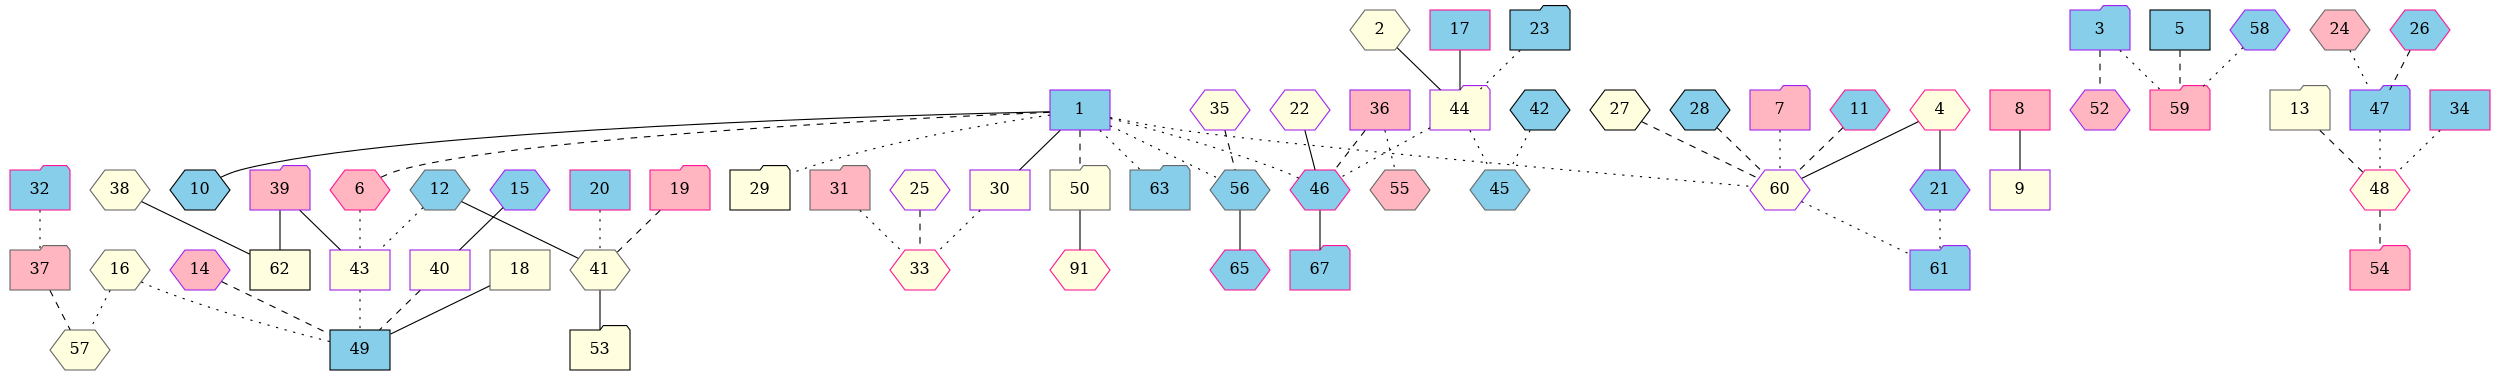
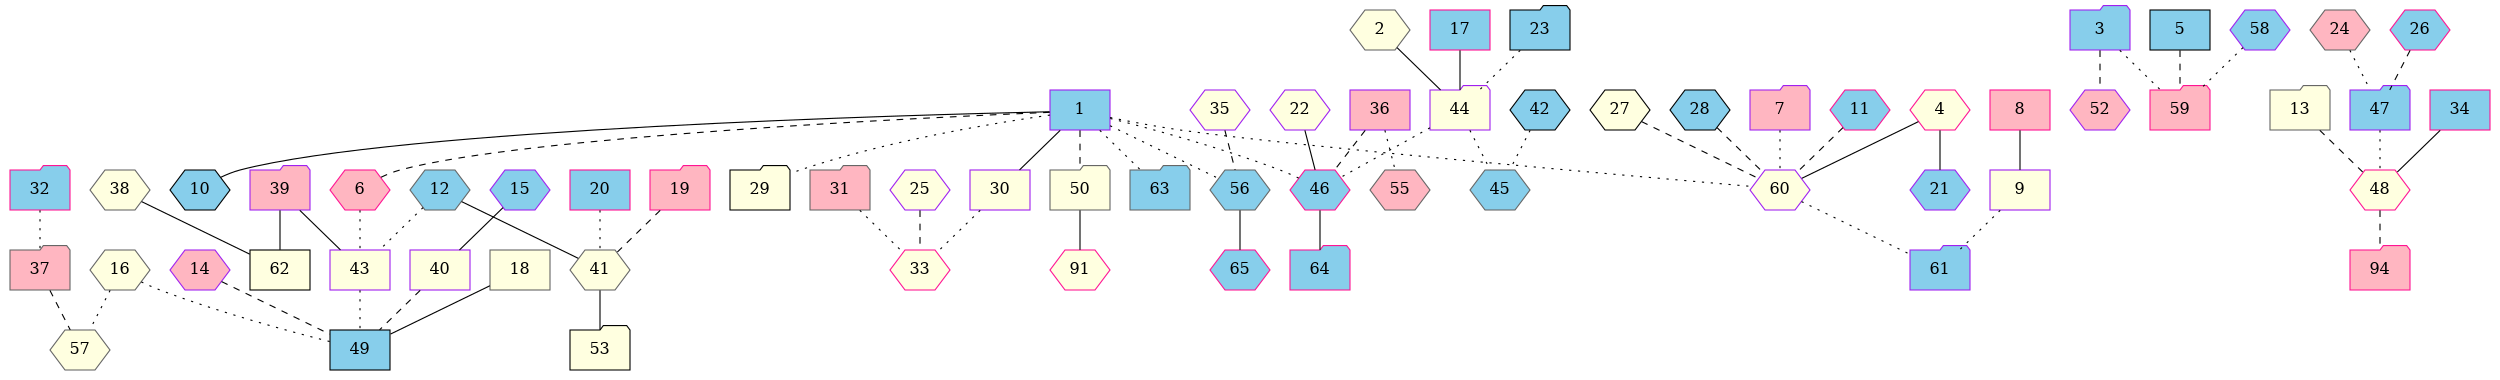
(2419, 151) -> (2419, 151)
(1940, 230) -> (1980, 230)
(1320, 270) -> (1320, 270)
(2380, 270) -> (2380, 270)
